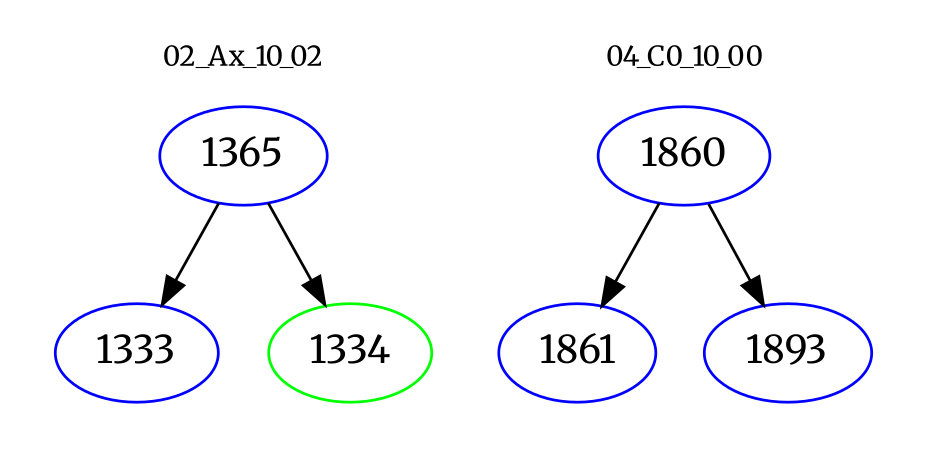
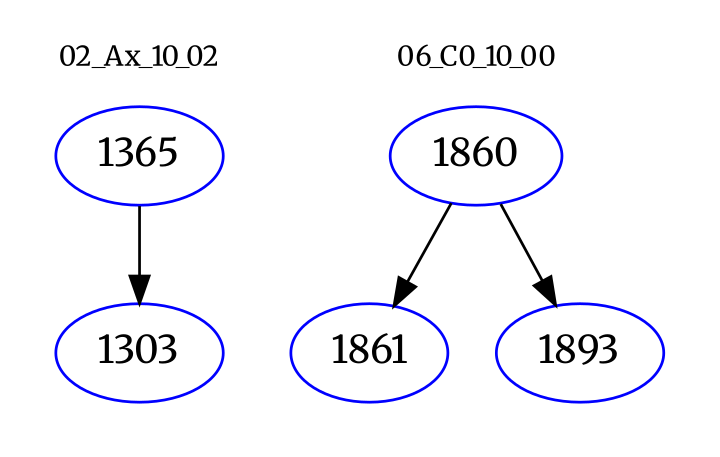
(685, 59) -> (477, 59)
(137, 353) -> (140, 353)
(350, 353) -> none
